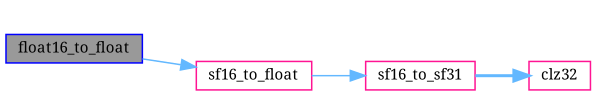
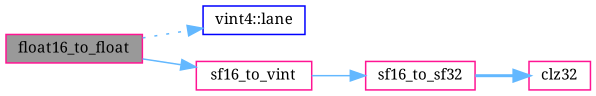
none -> (254, 20)
(74, 49) -> (74, 49)
(254, 76) -> (254, 76)
(420, 76) -> (420, 76)
